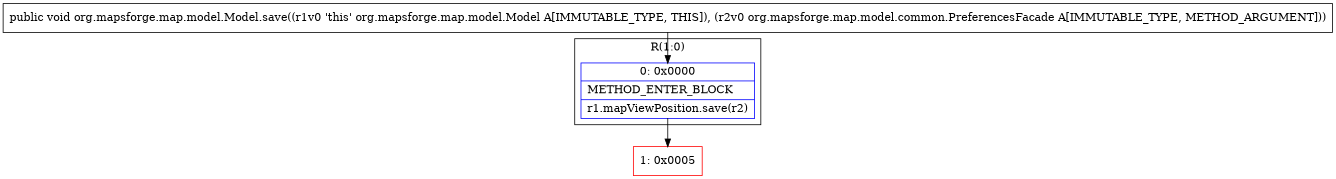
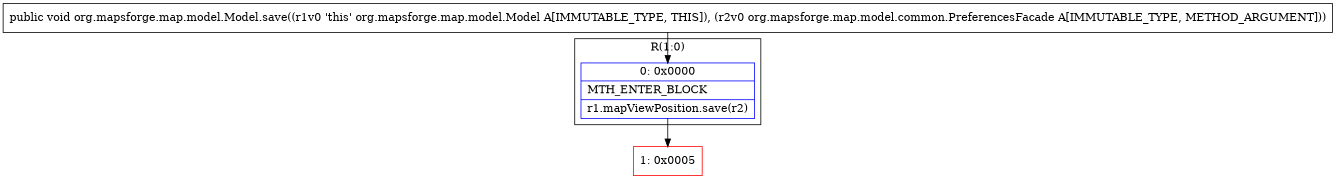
(660, 90) -> (647, 90)
